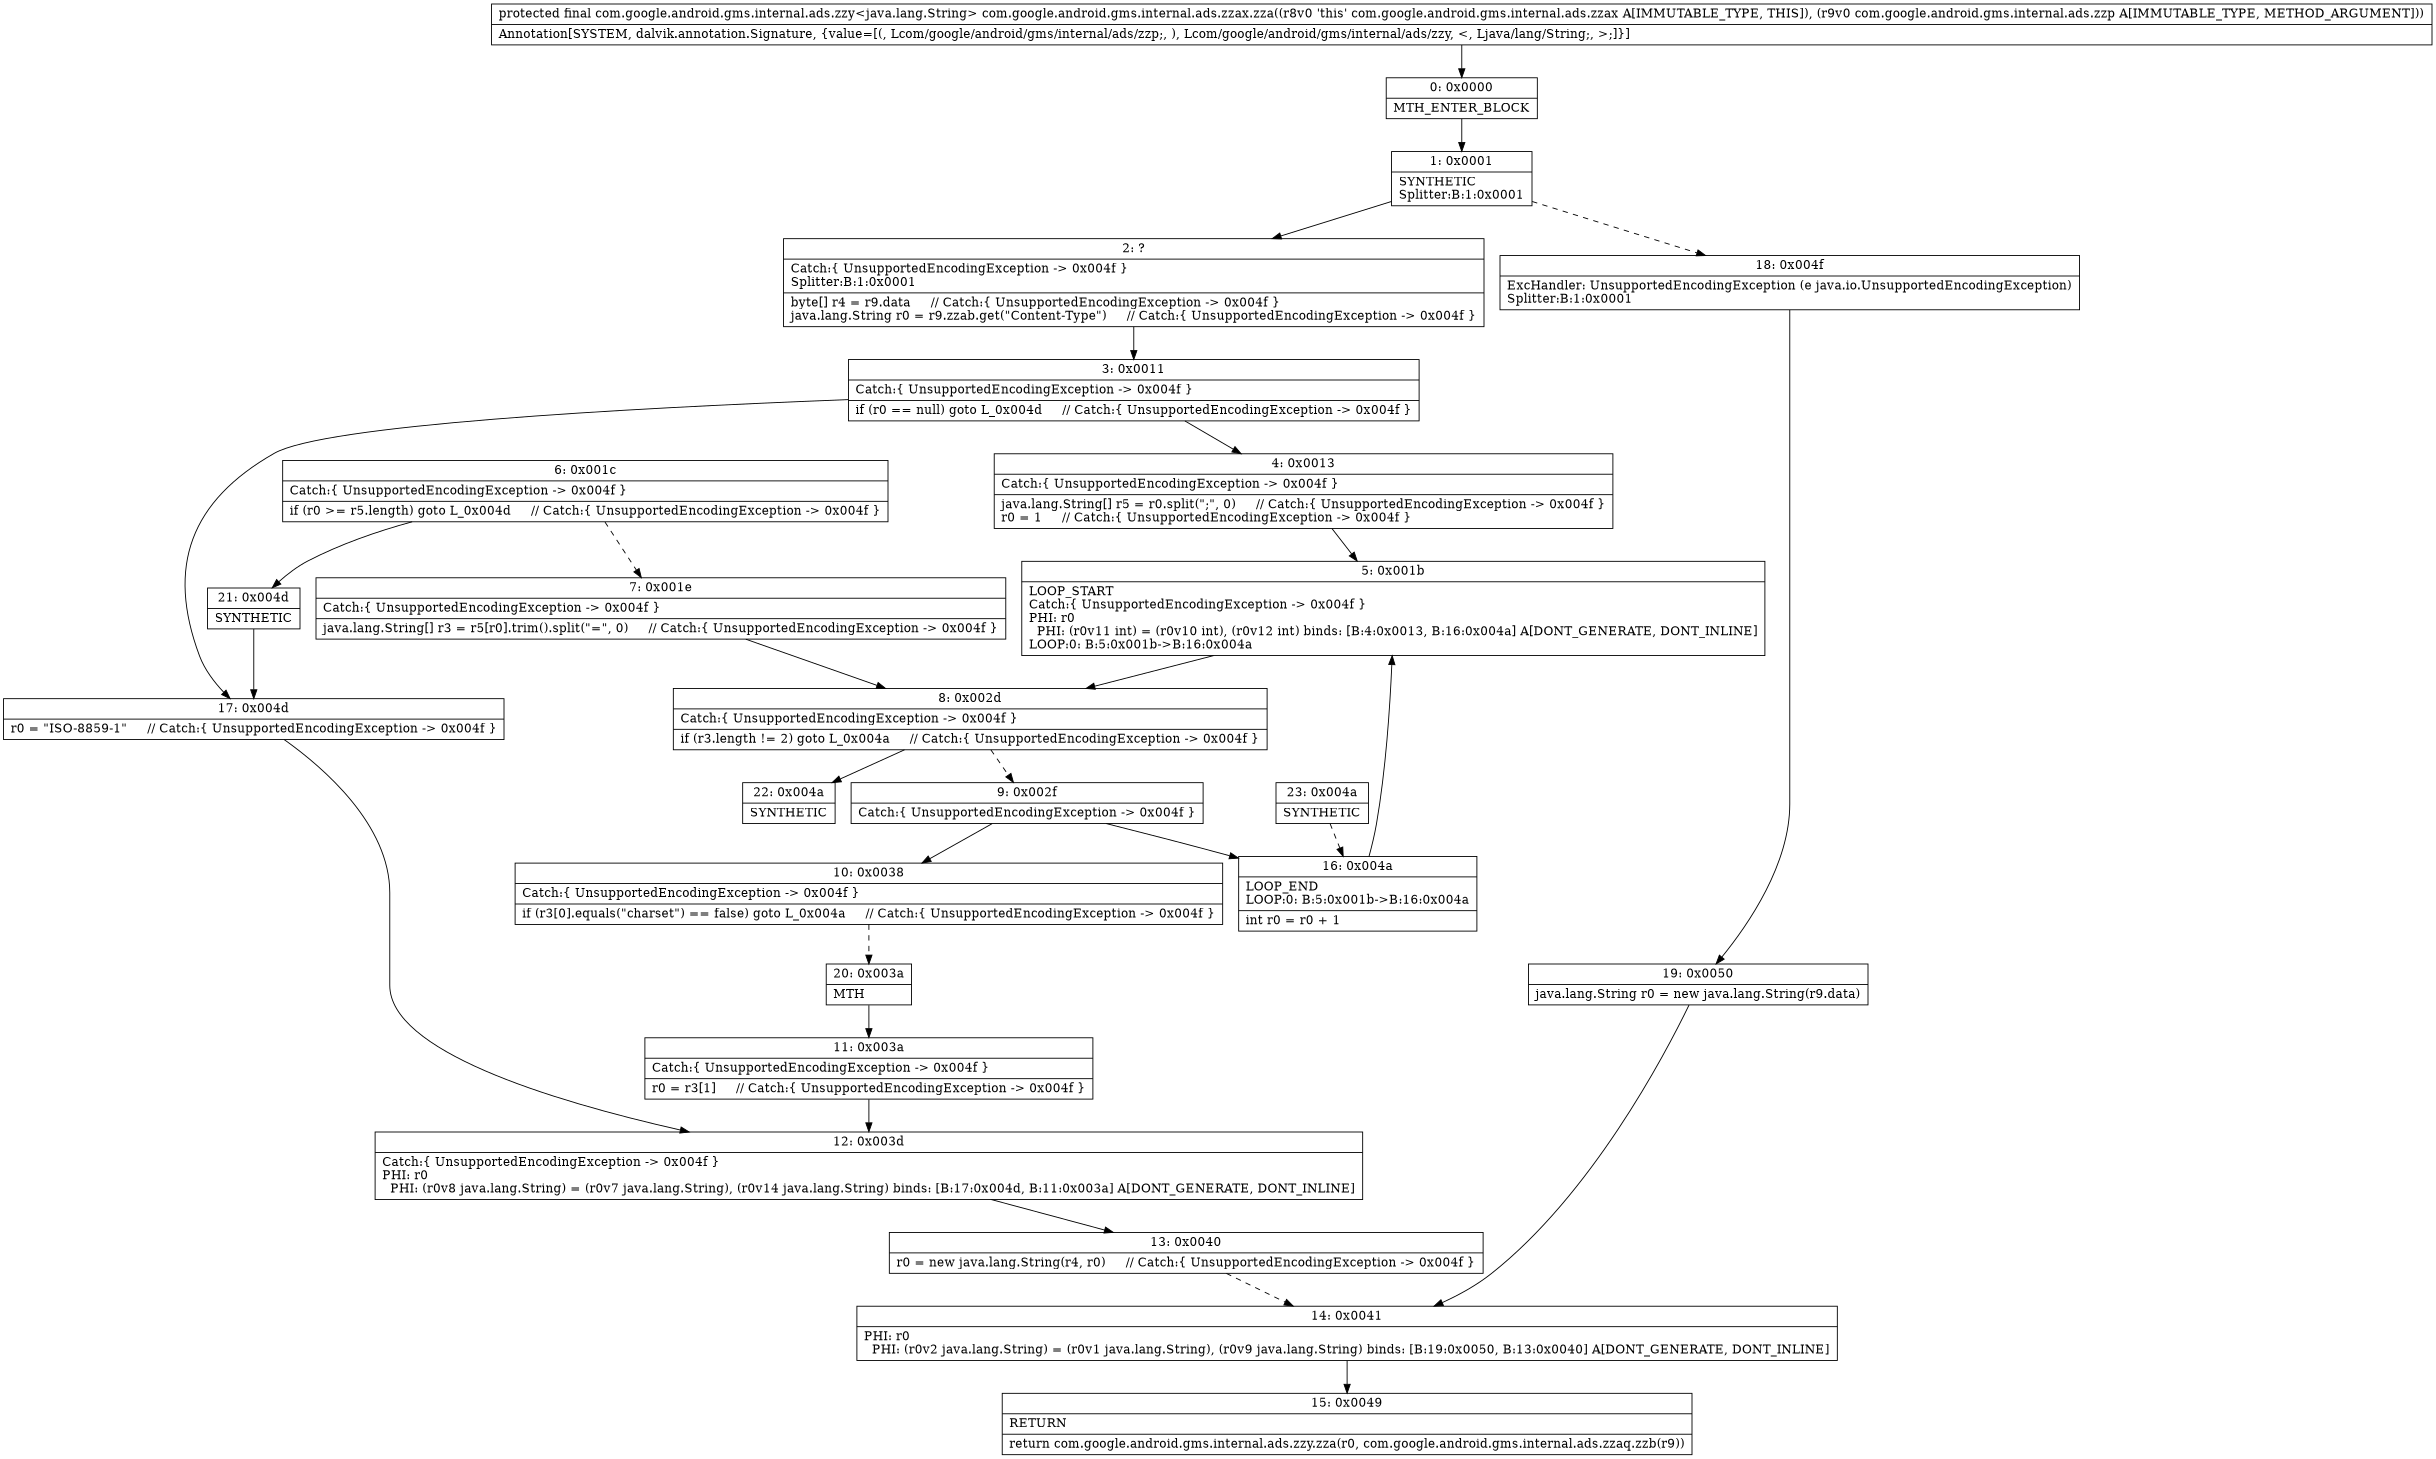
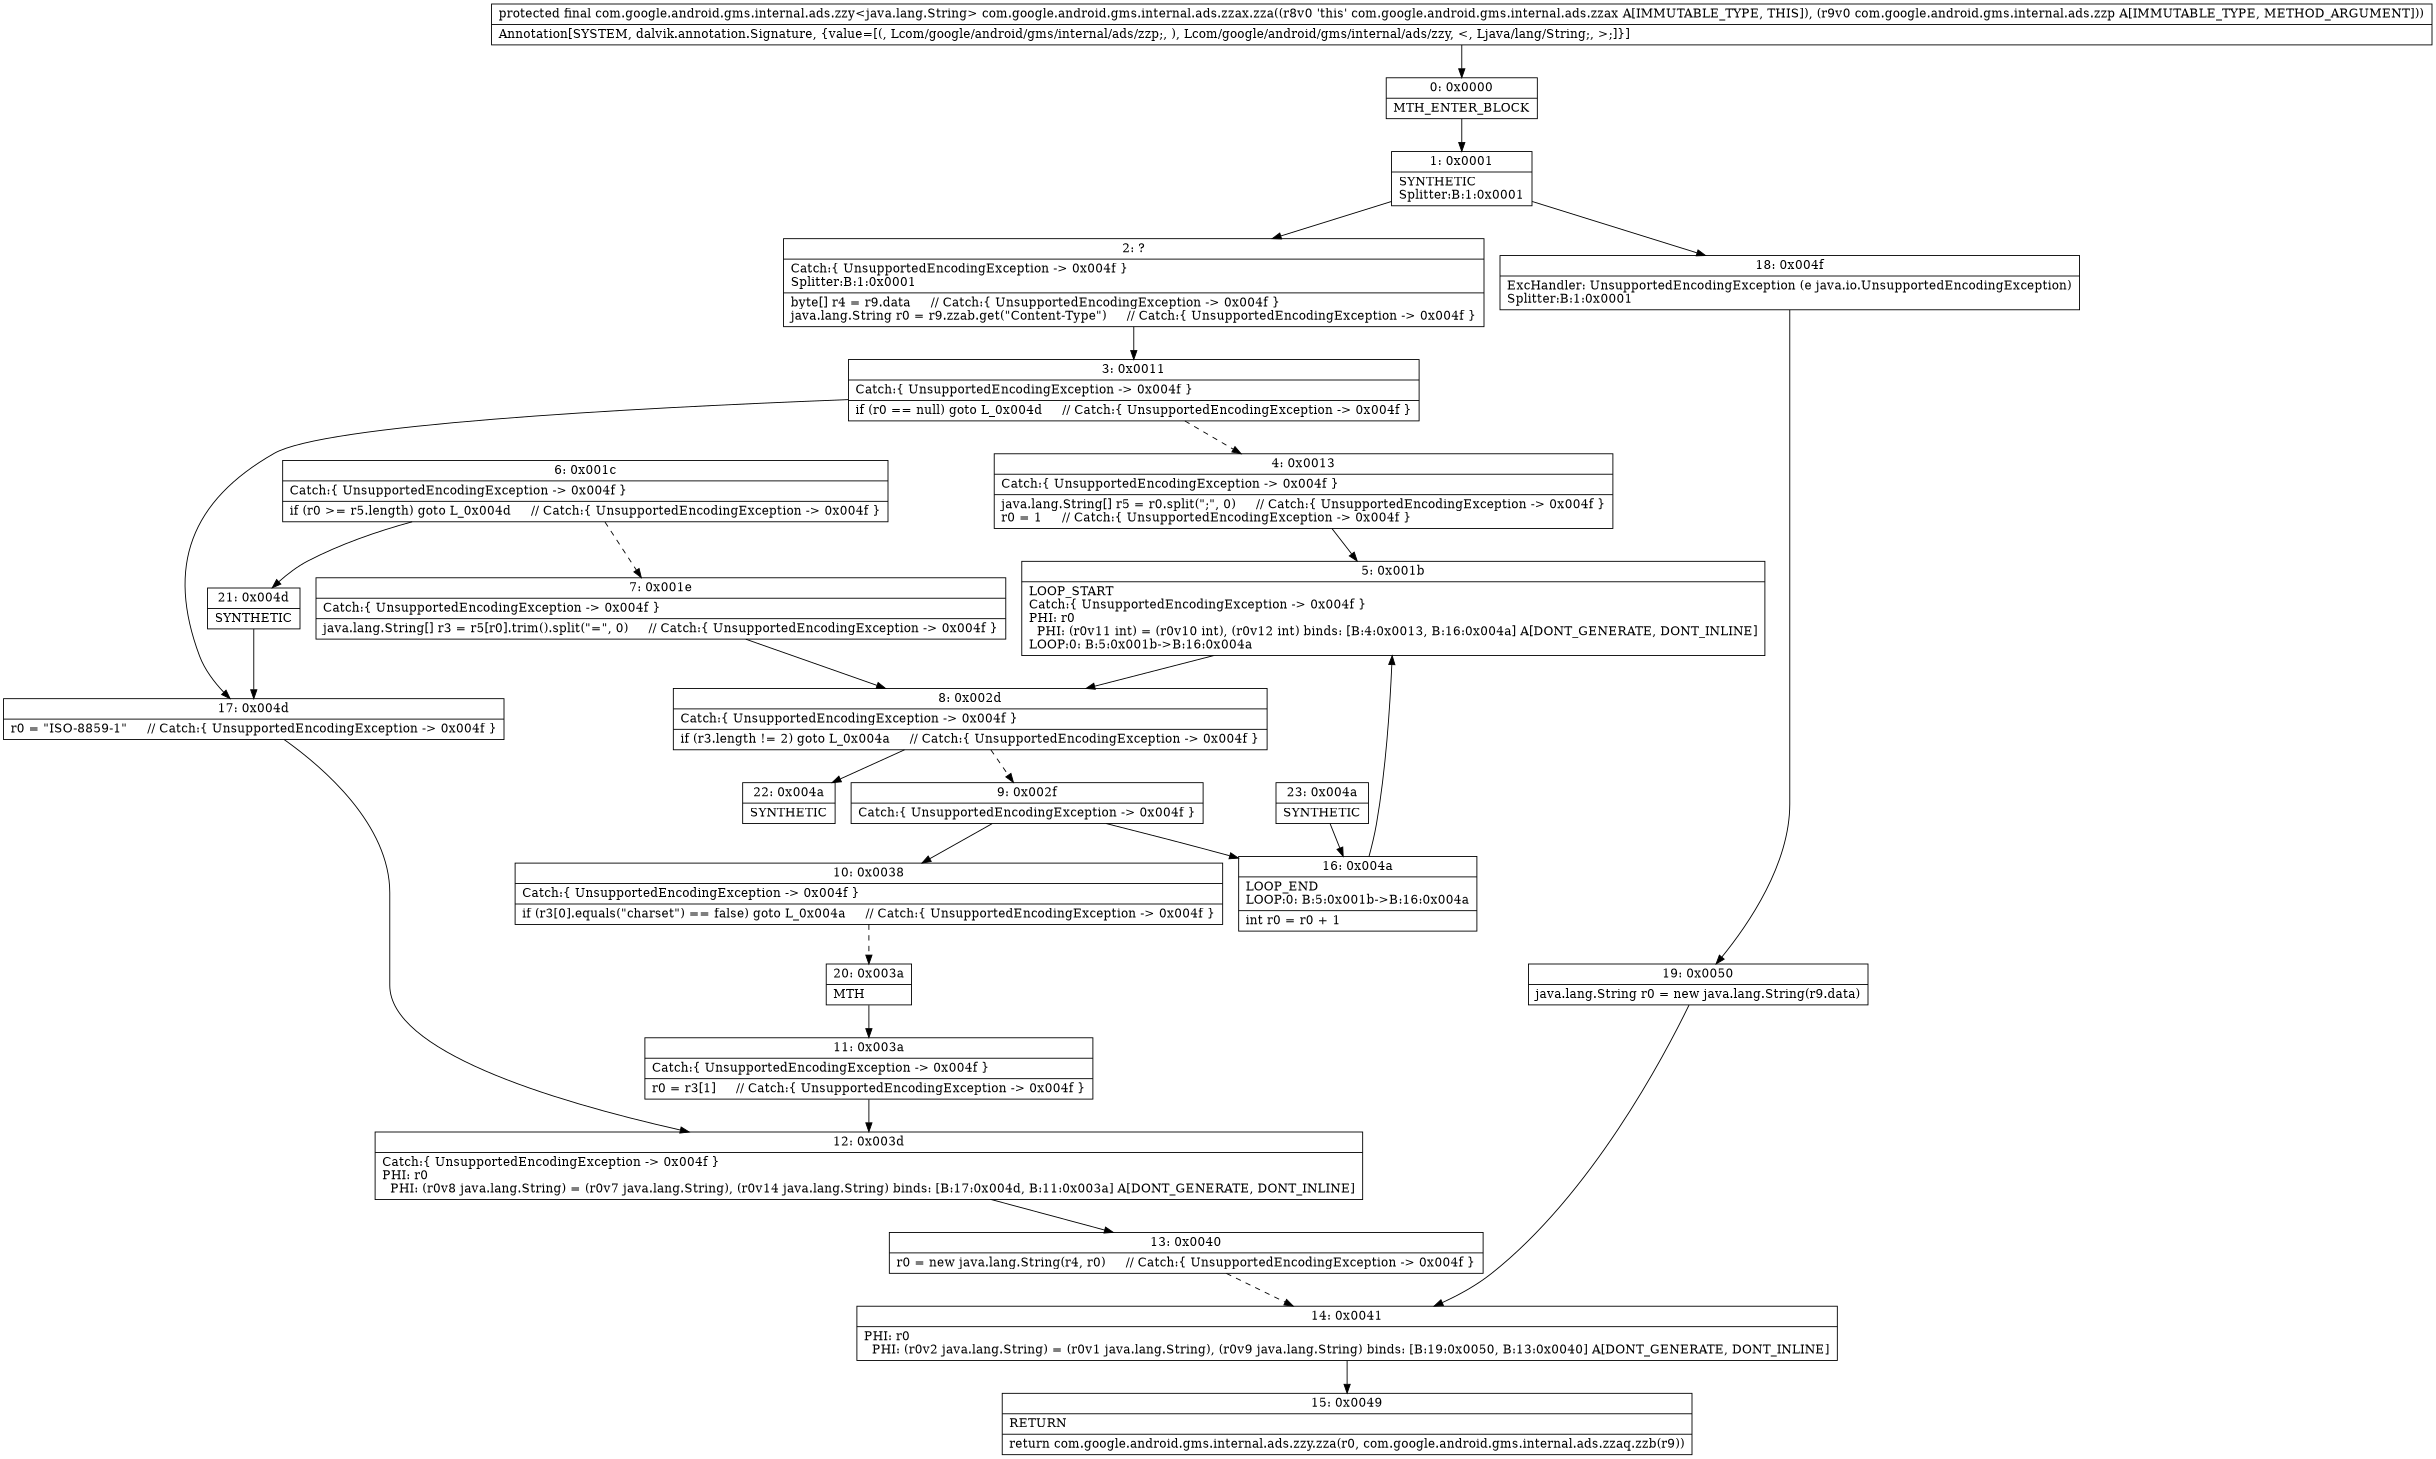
(1615, 227) -> (1615, 227)
(1209, 435) -> (1209, 435)
(1335, 836) -> (1335, 836)
